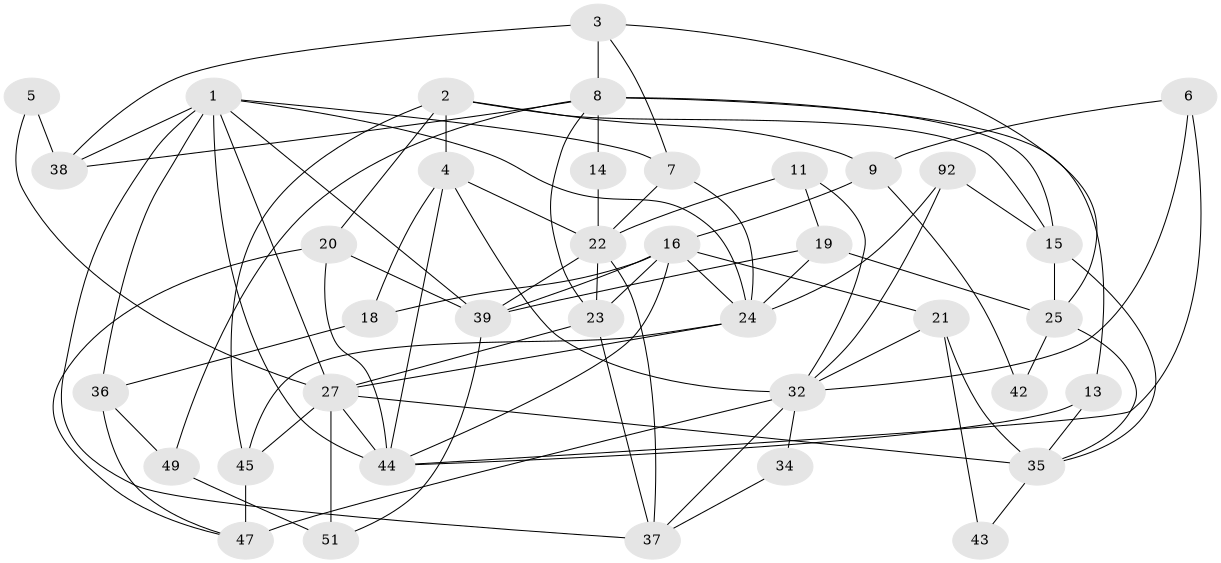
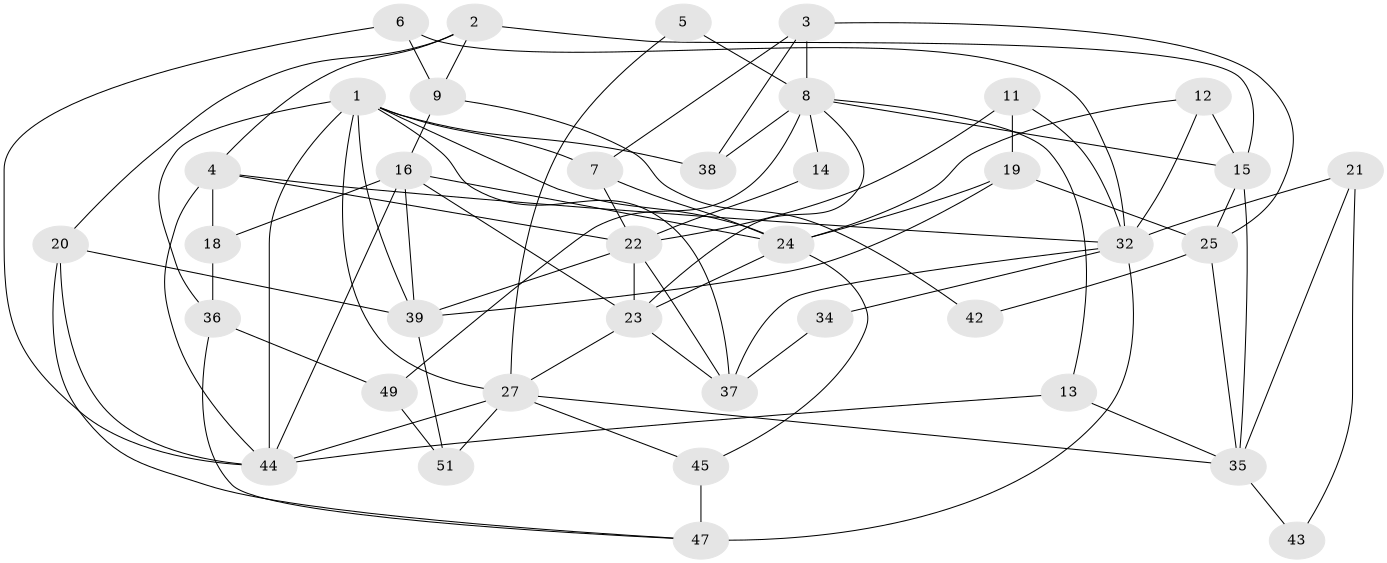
(46, 133) -> (743, 58)
(948, 171) -> (1204, 97)
(254, 235) -> none
(807, 282) -> none
(539, 356) -> (721, 277)
